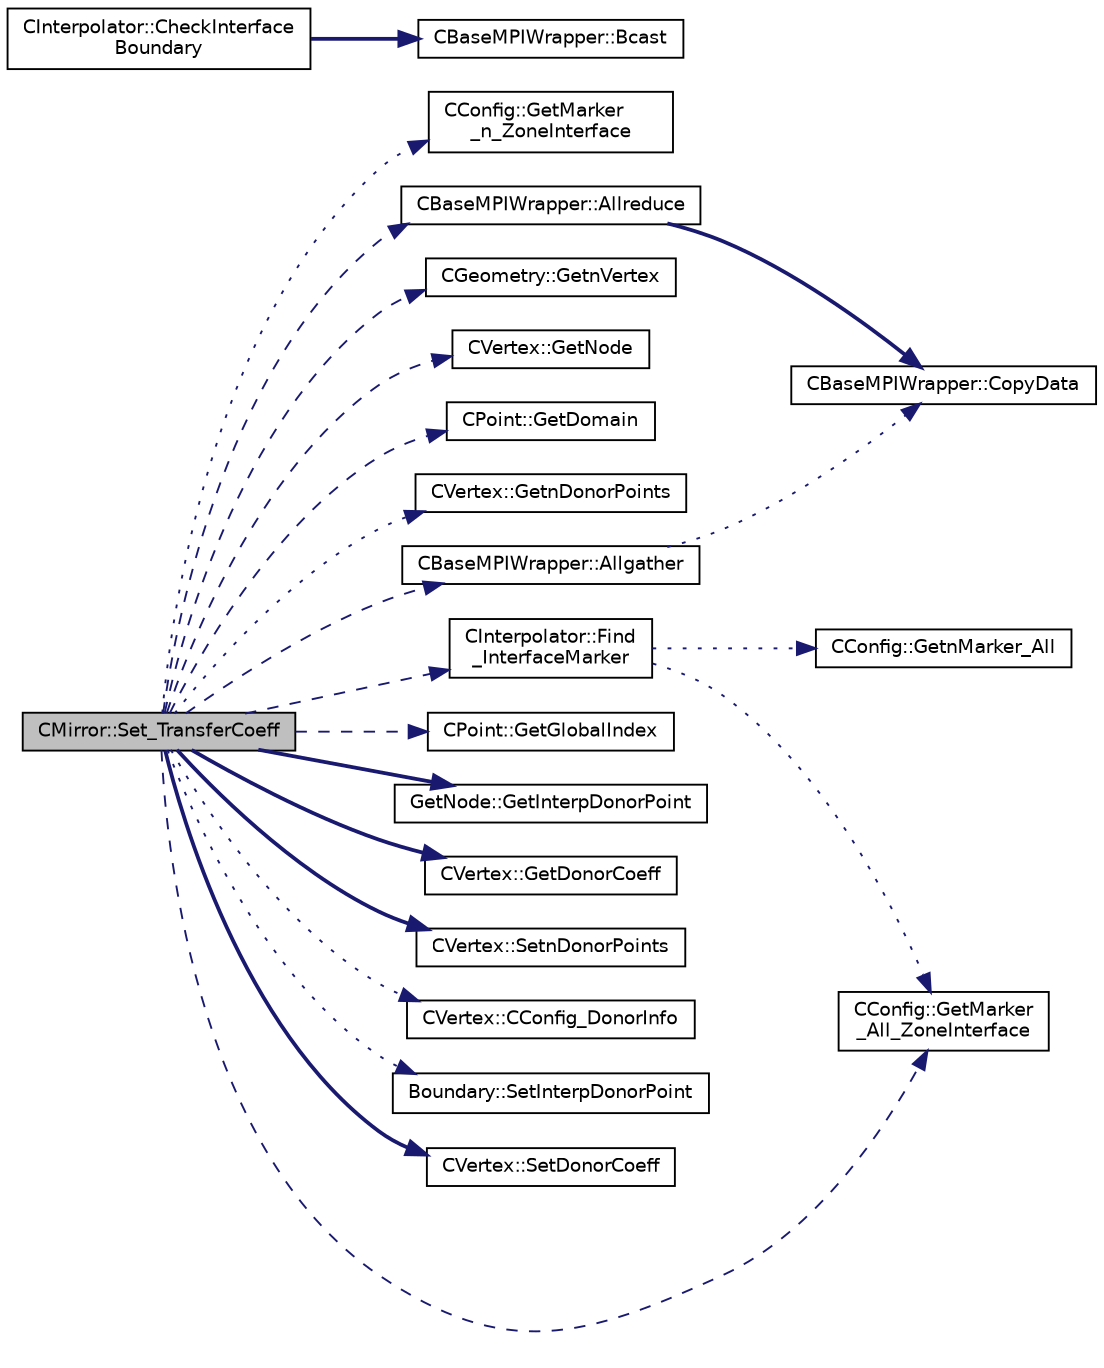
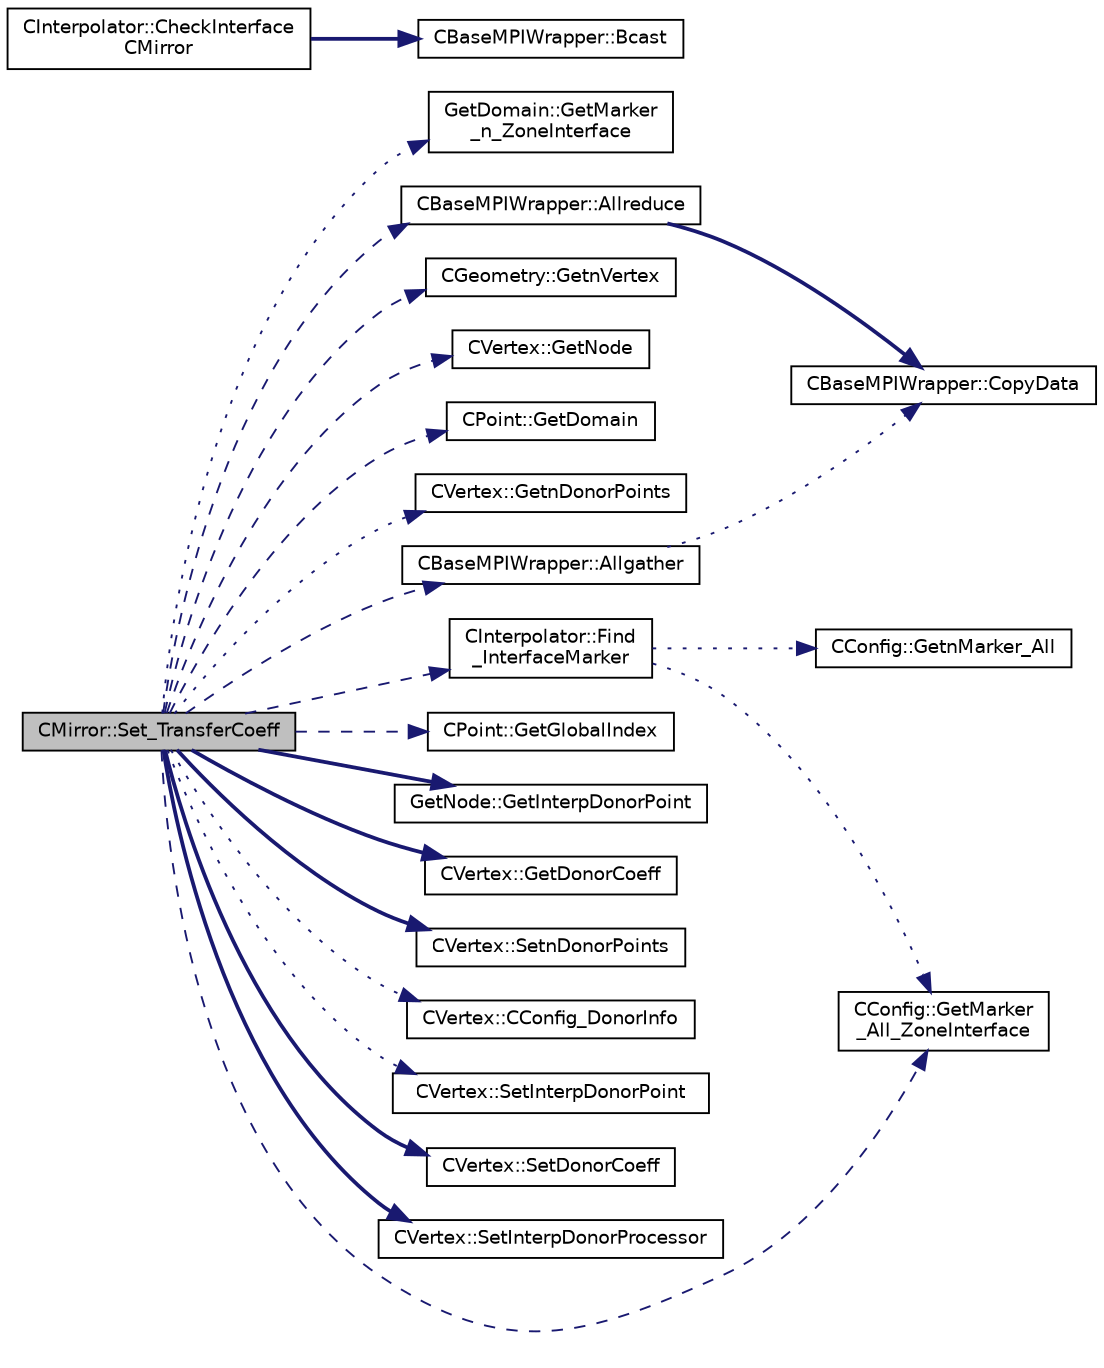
(159, 39) -> (159, 39)
(551, 122) -> (551, 122)
(551, 1093) -> (551, 1093)
none -> (551, 1239)
